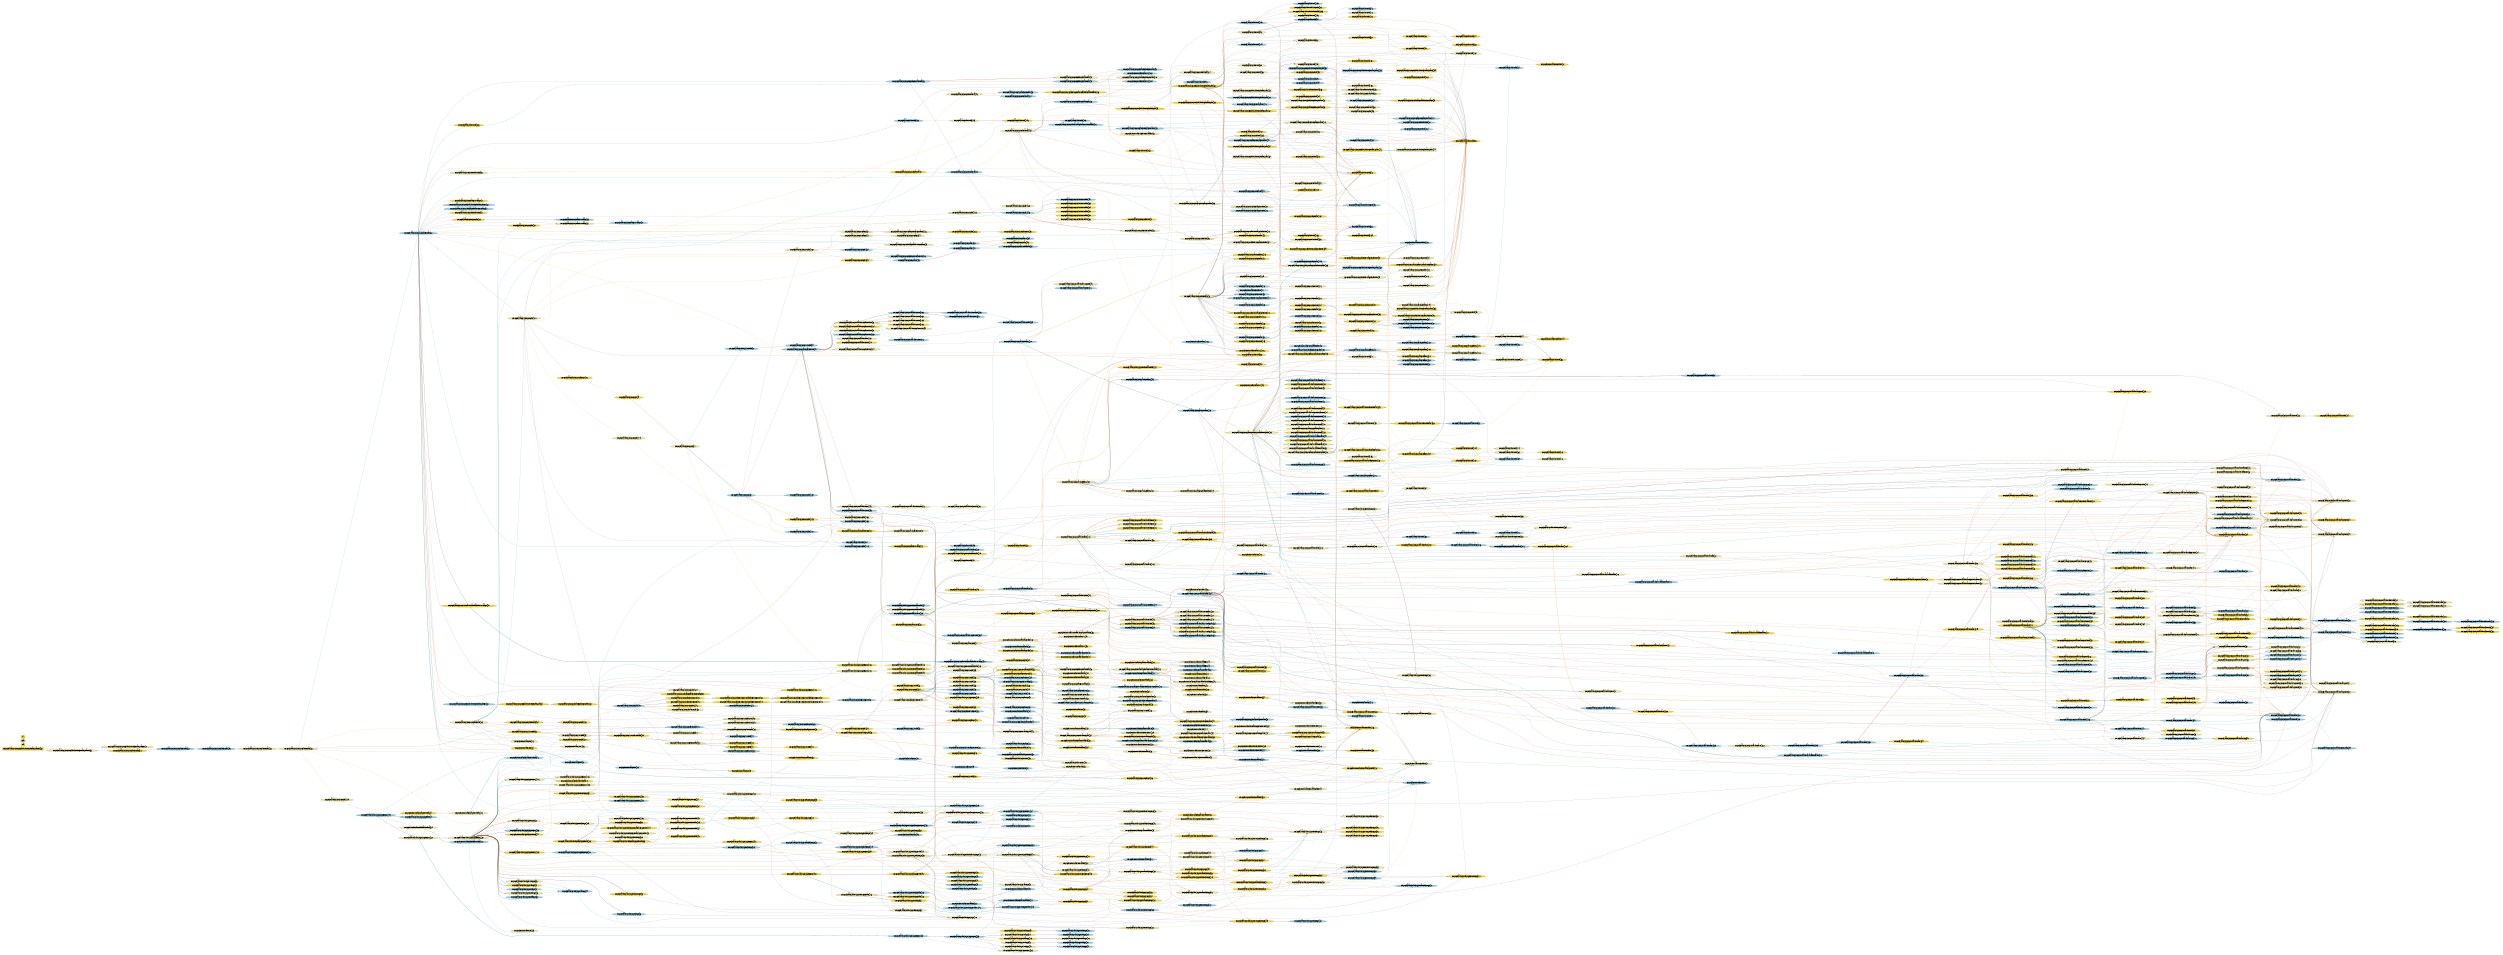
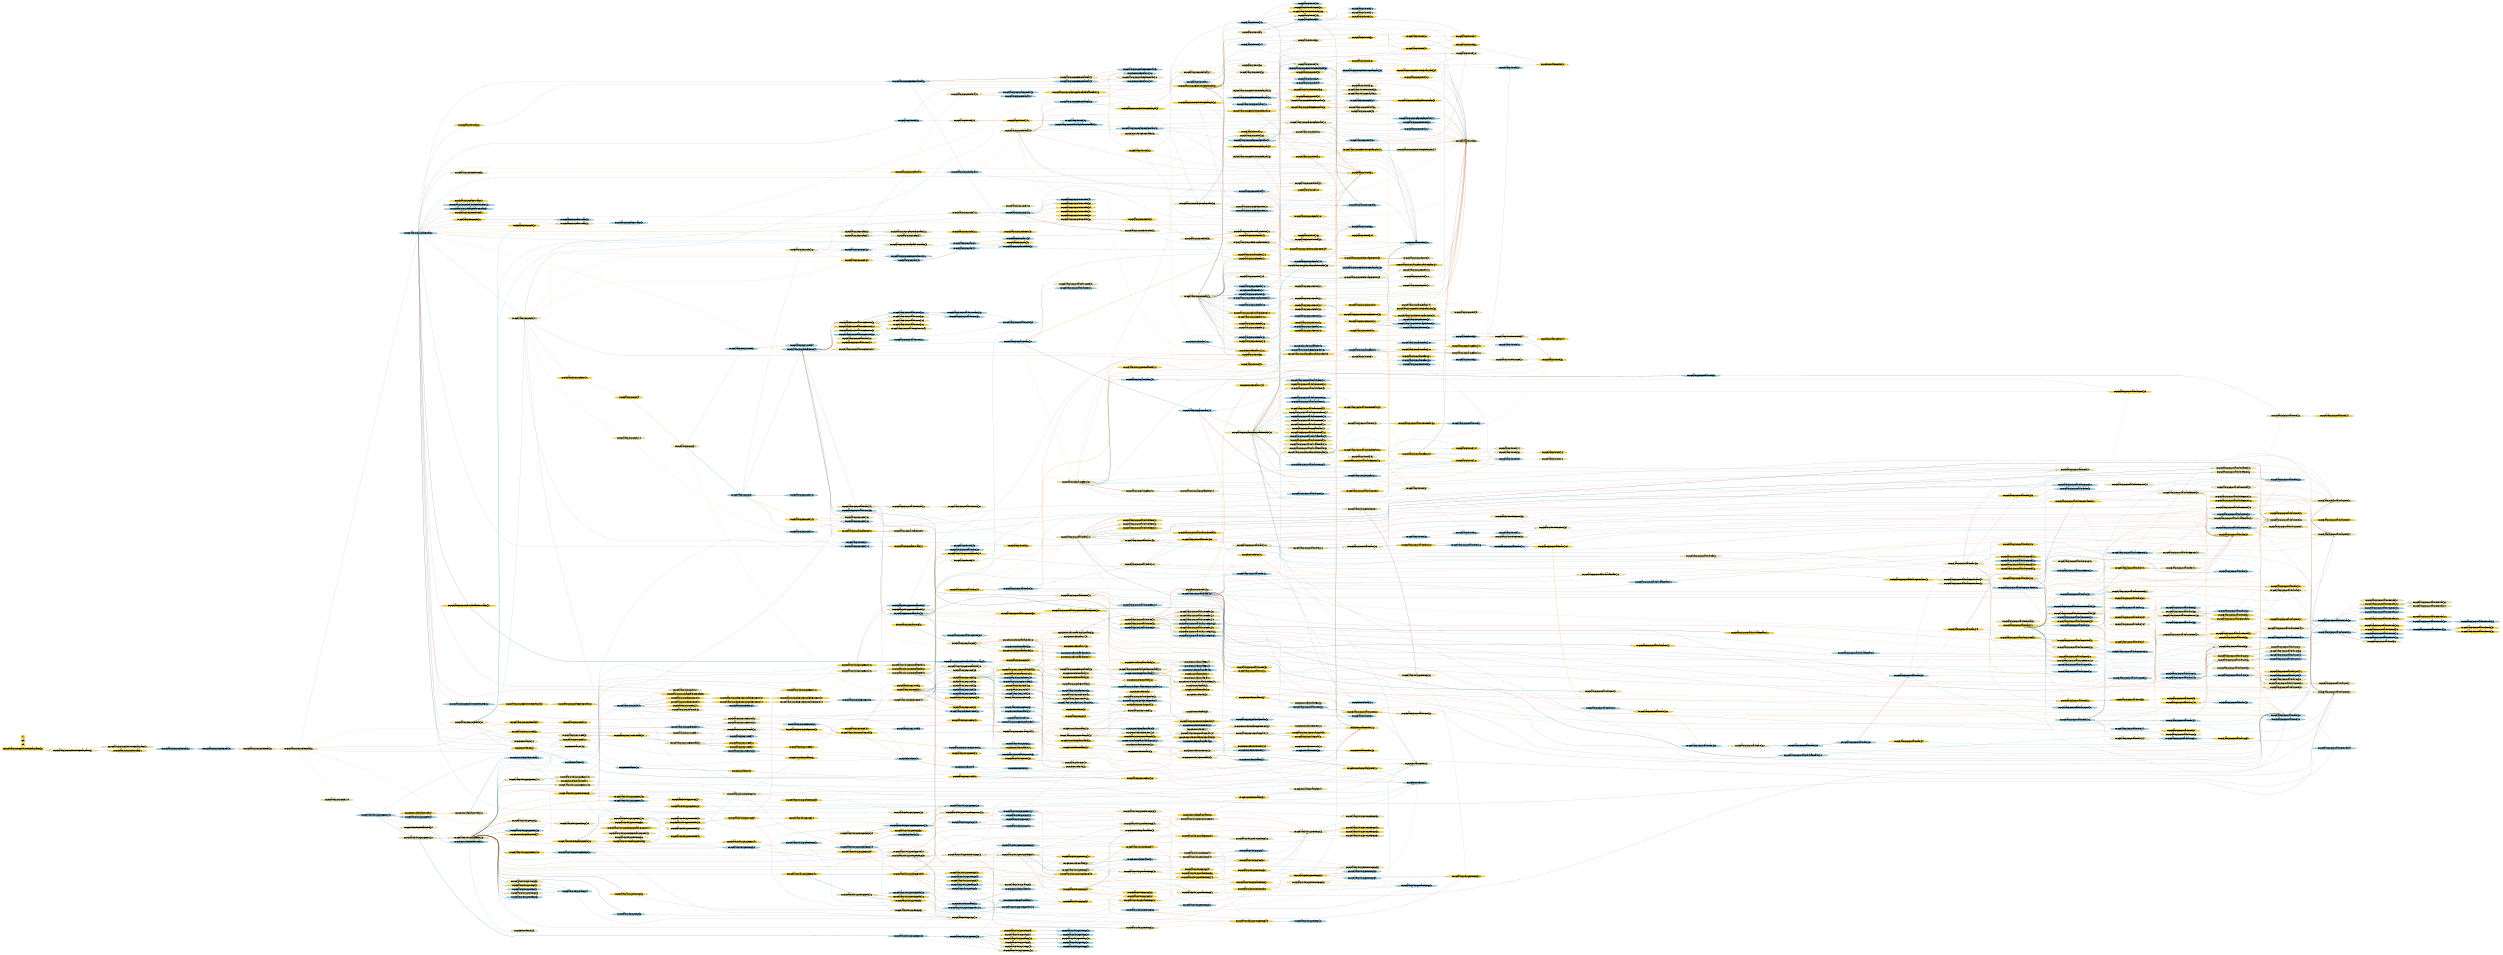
(1466, 141) -> (1466, 141)
